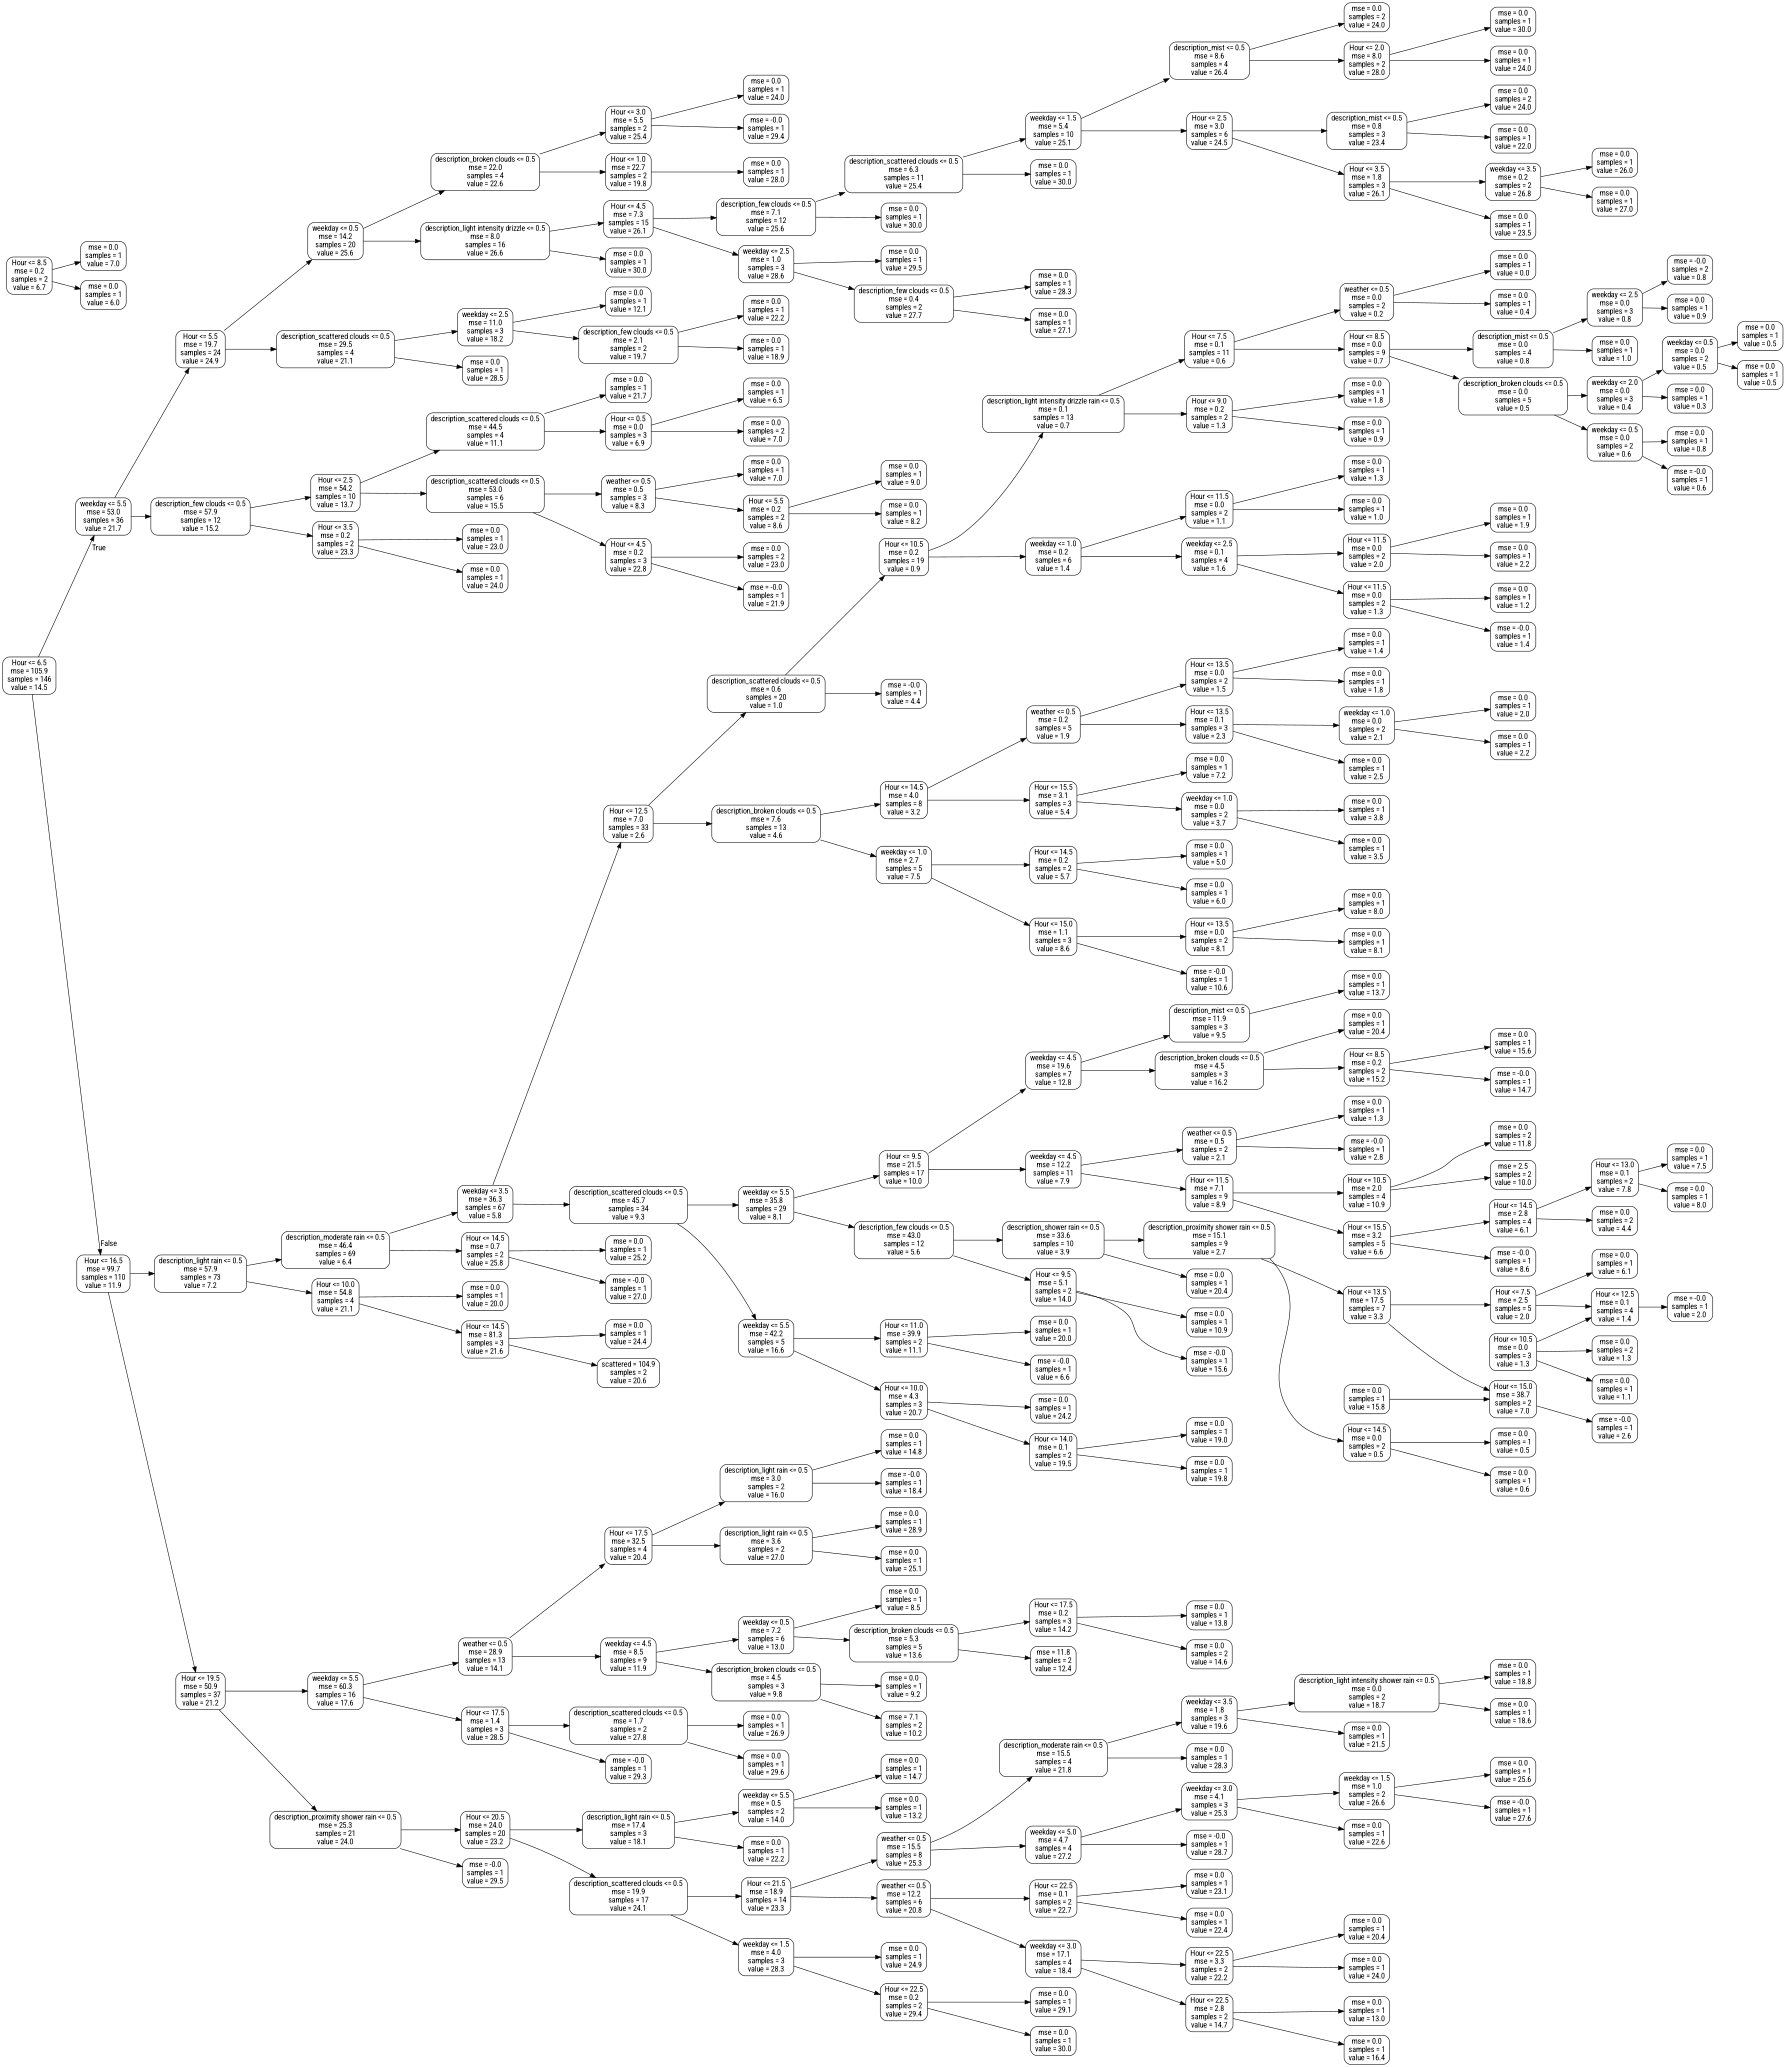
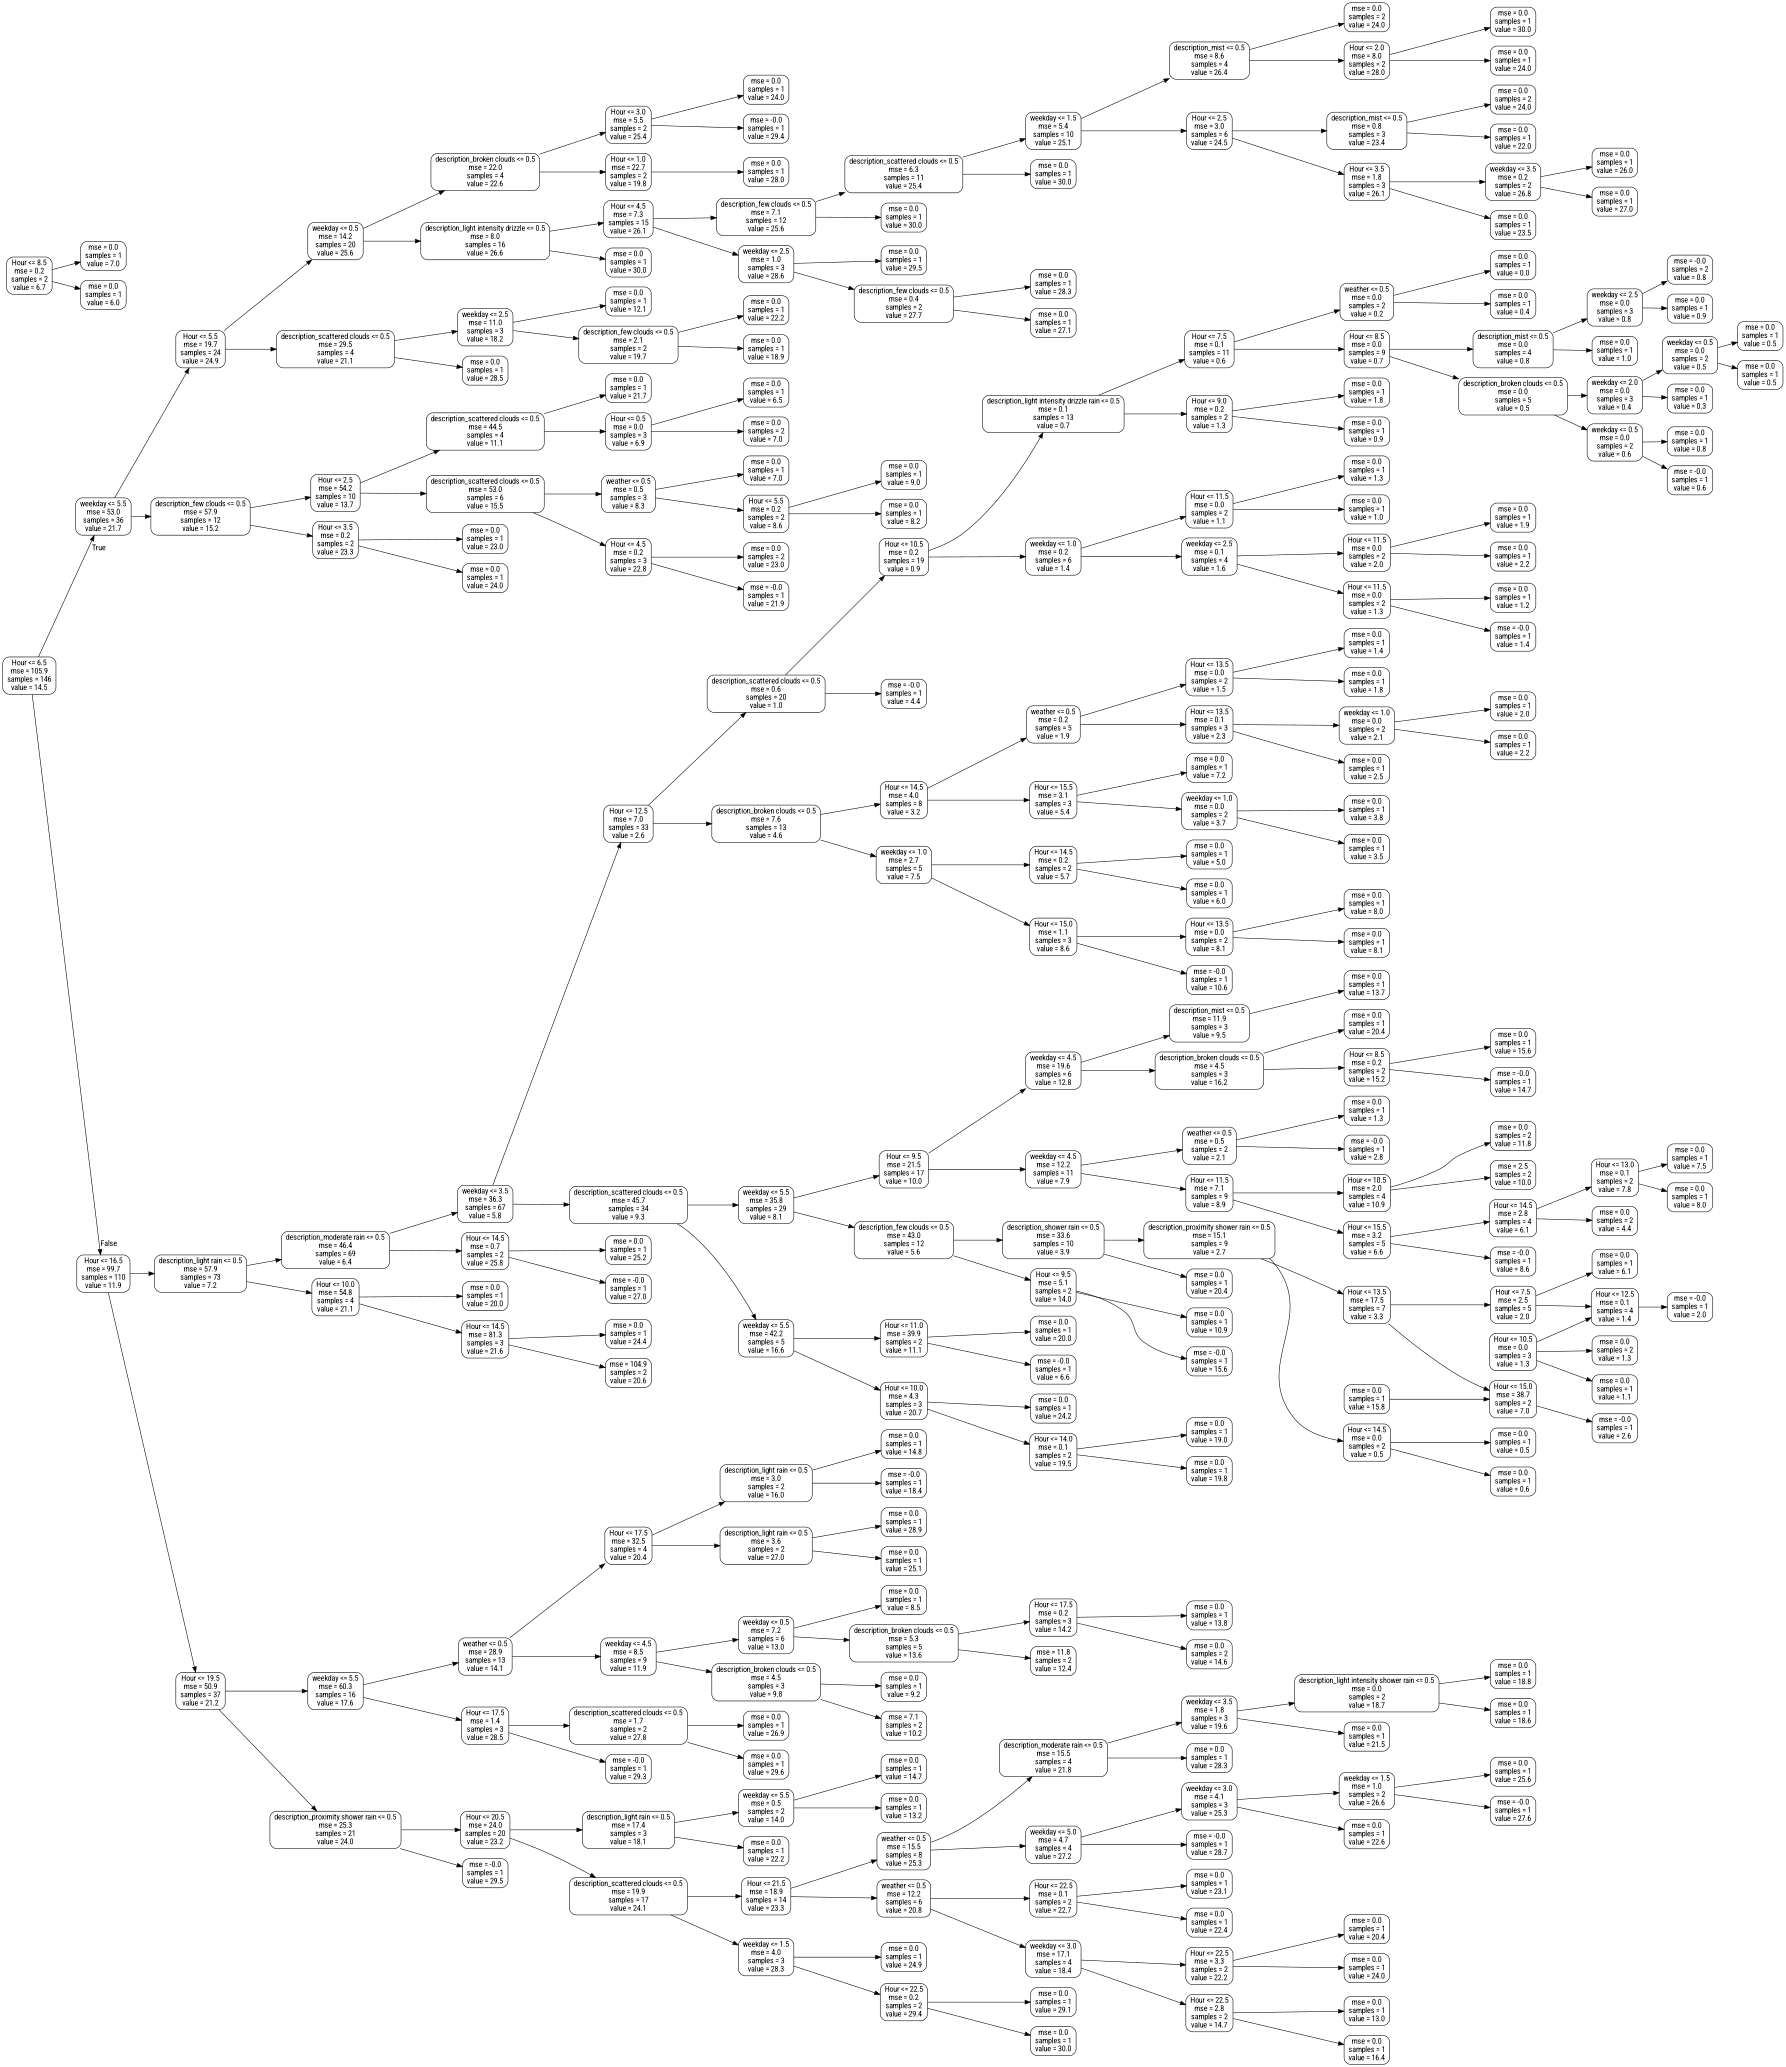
(1053, 1071) -> (1053, 1071)
(628, 1373) -> (628, 1373)
